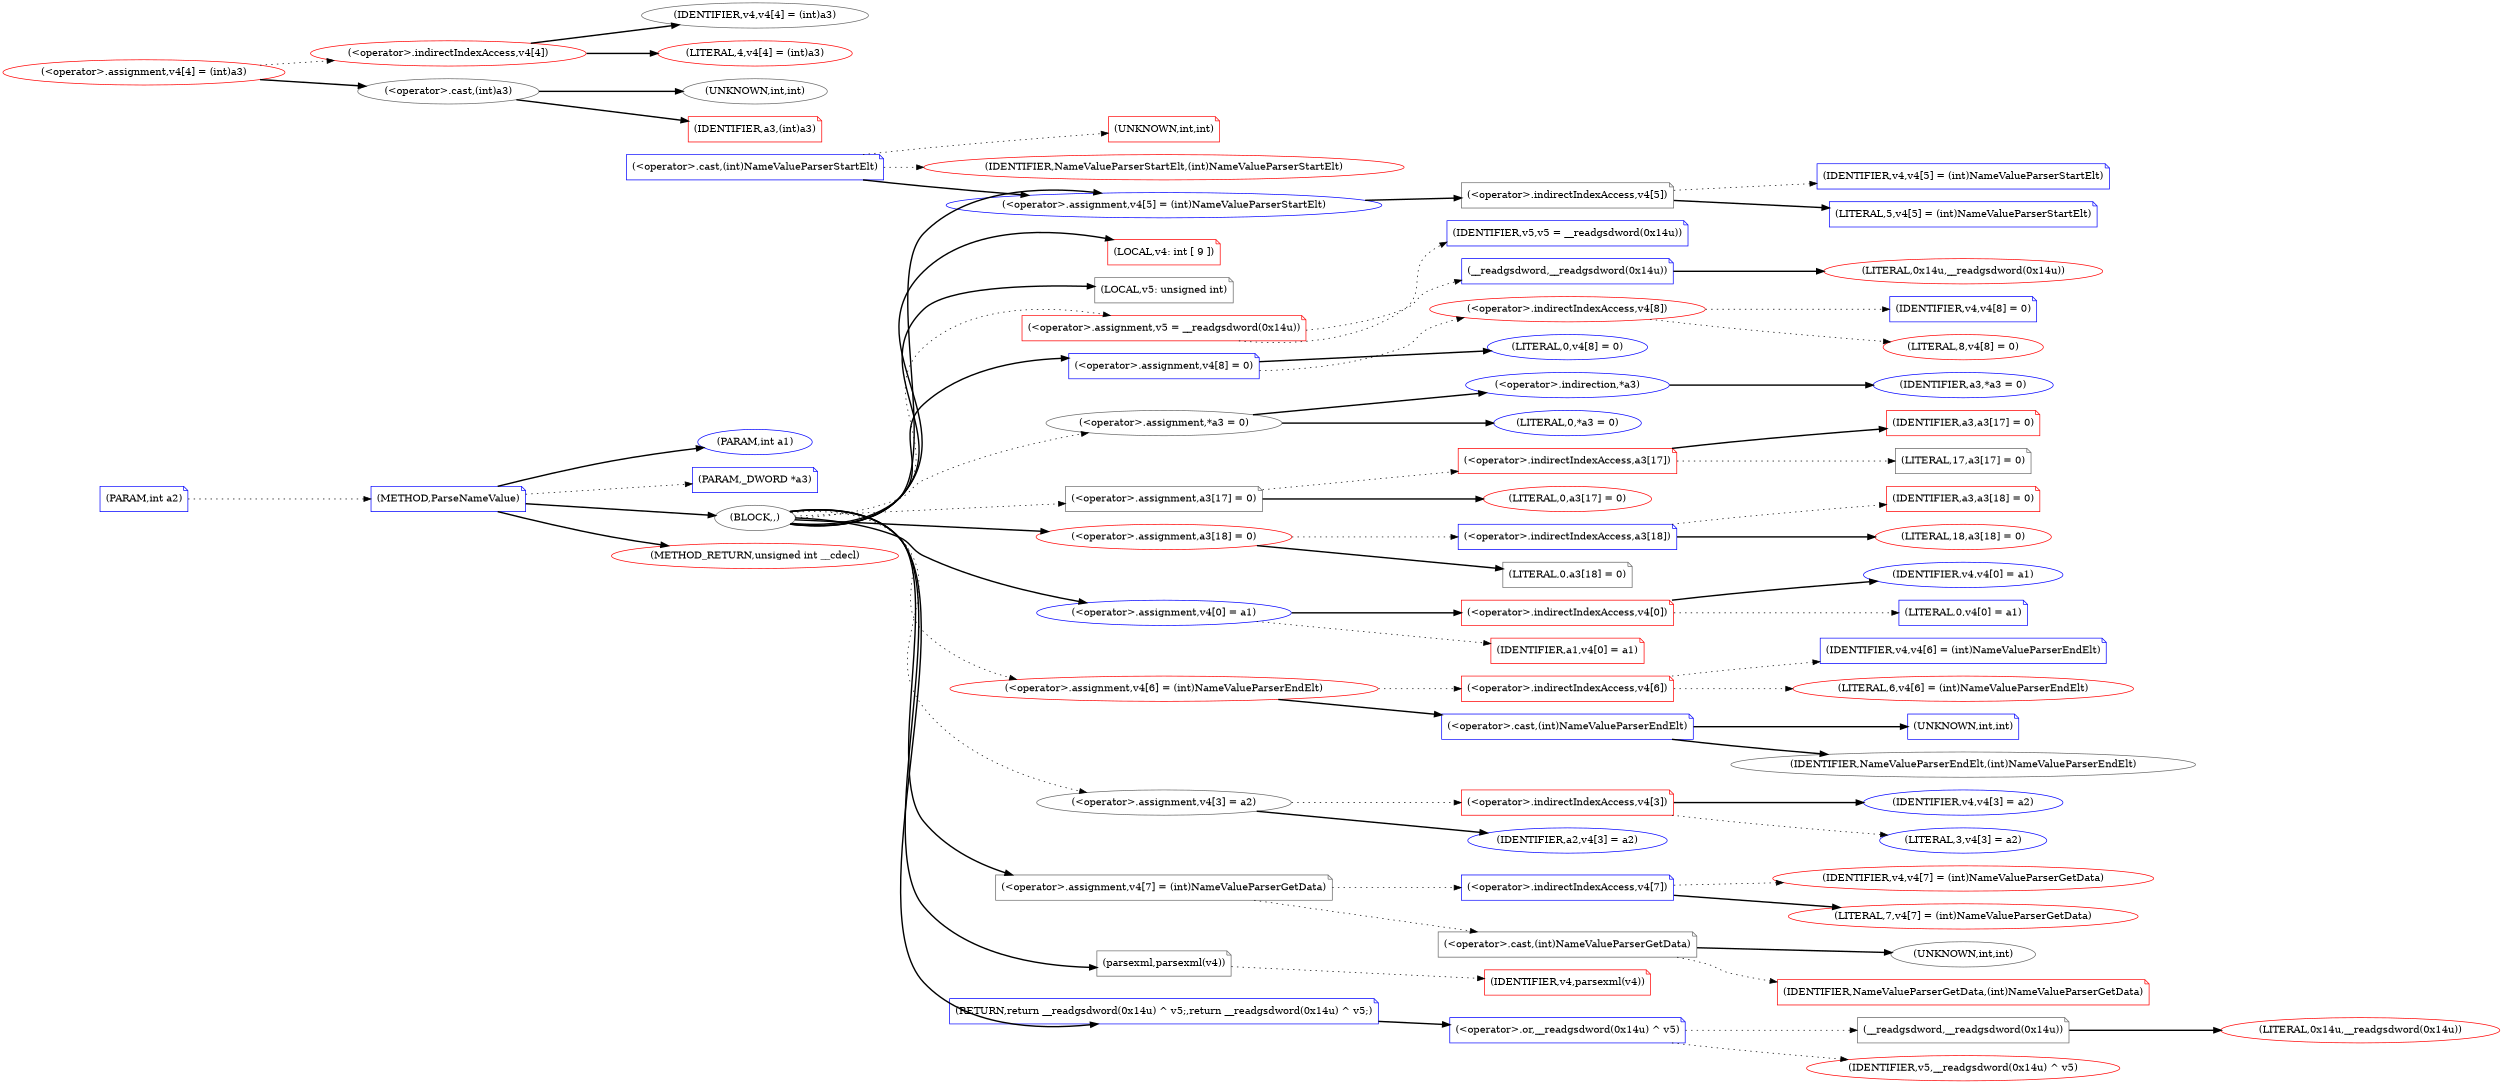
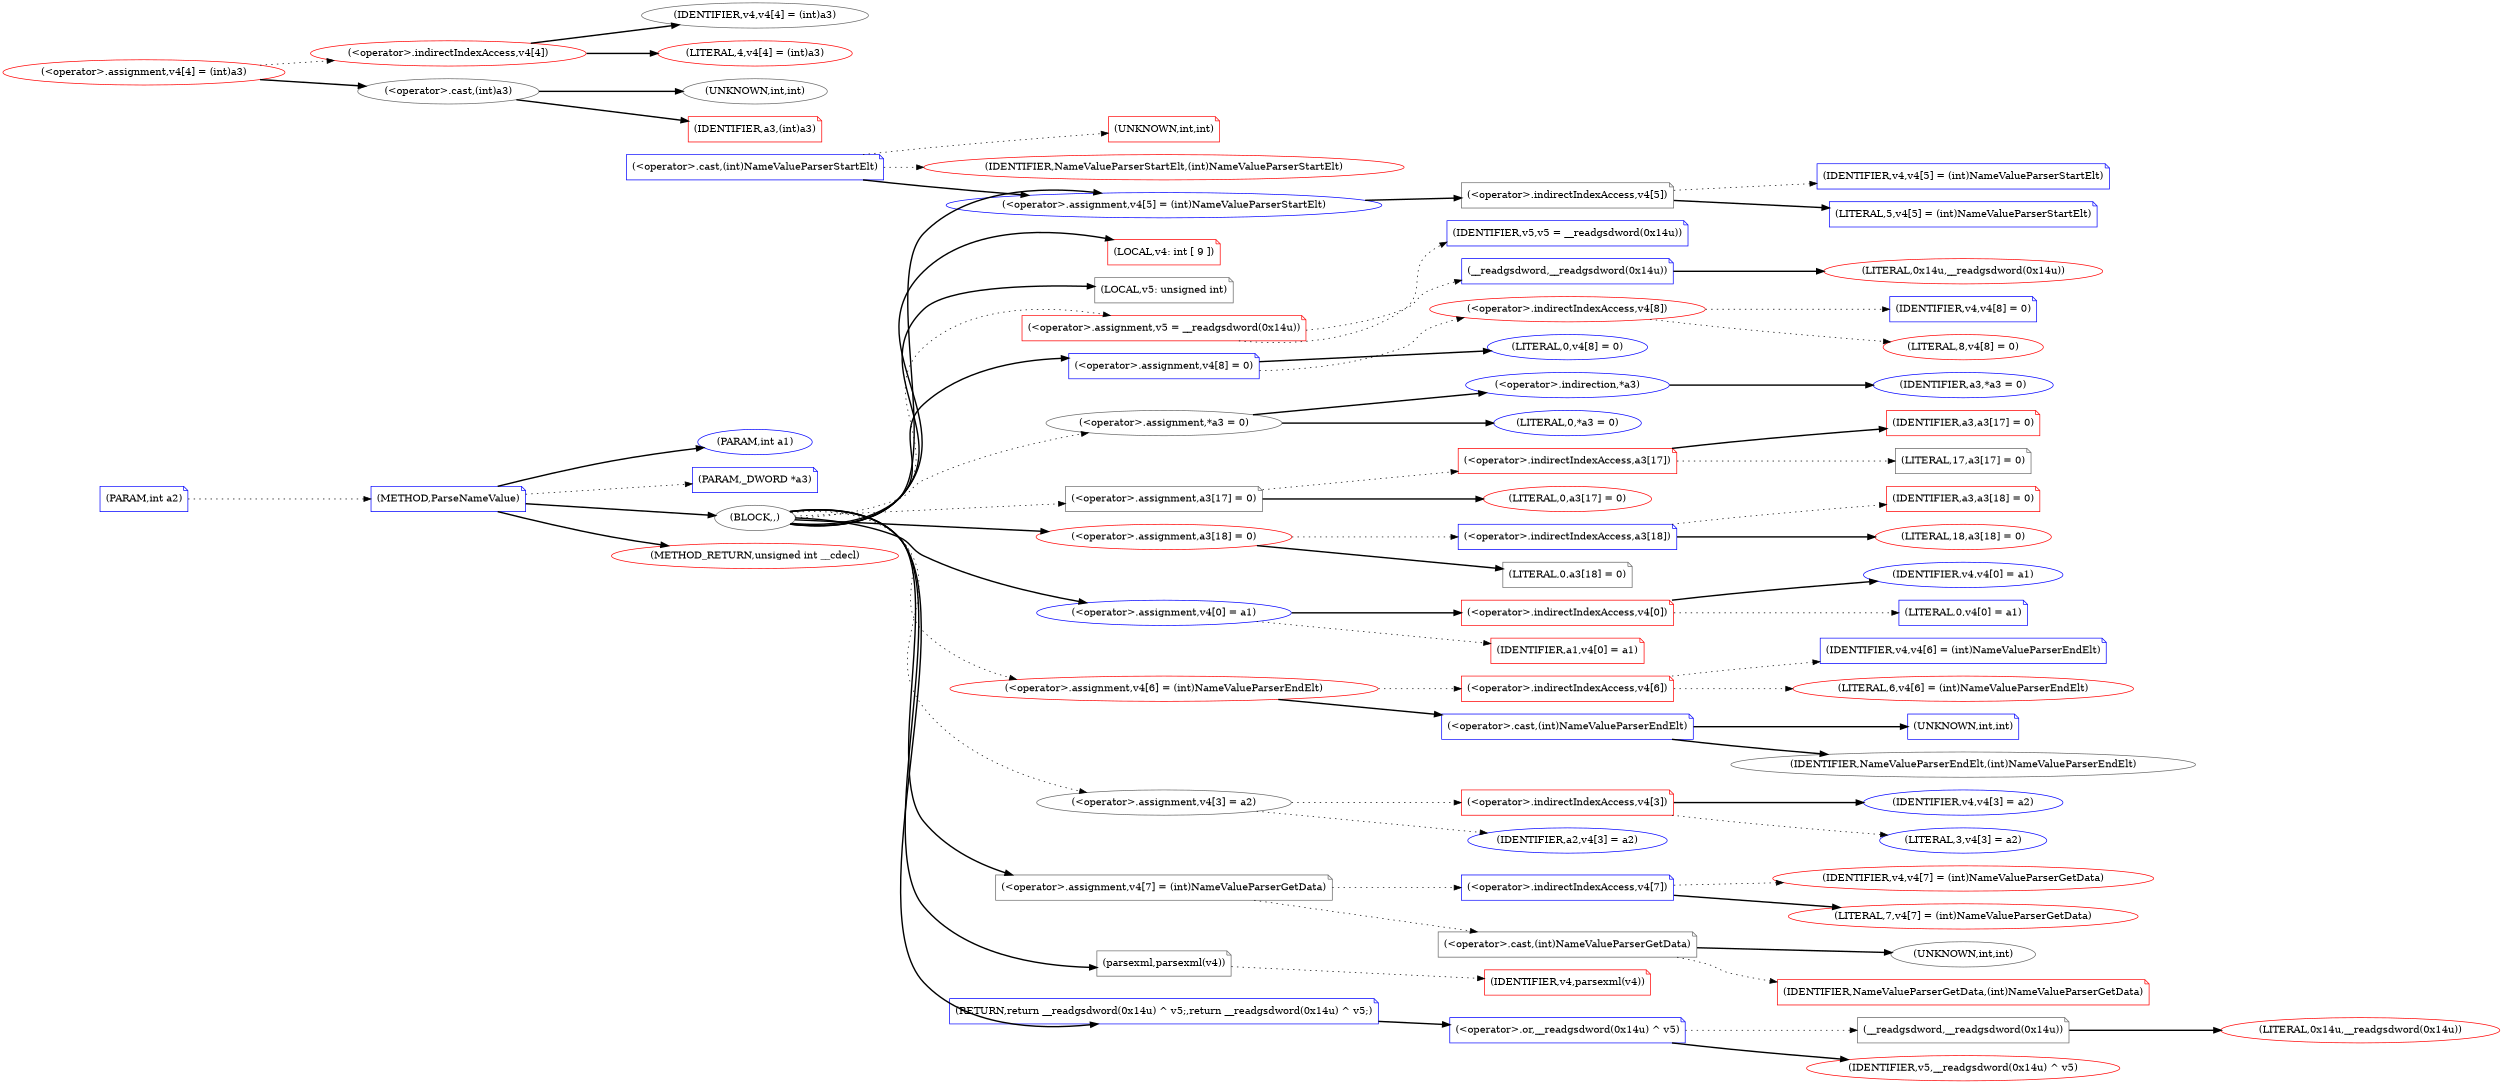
(1368, 822) -> (1368, 822)
(1756, 1052) -> (1756, 1052)
